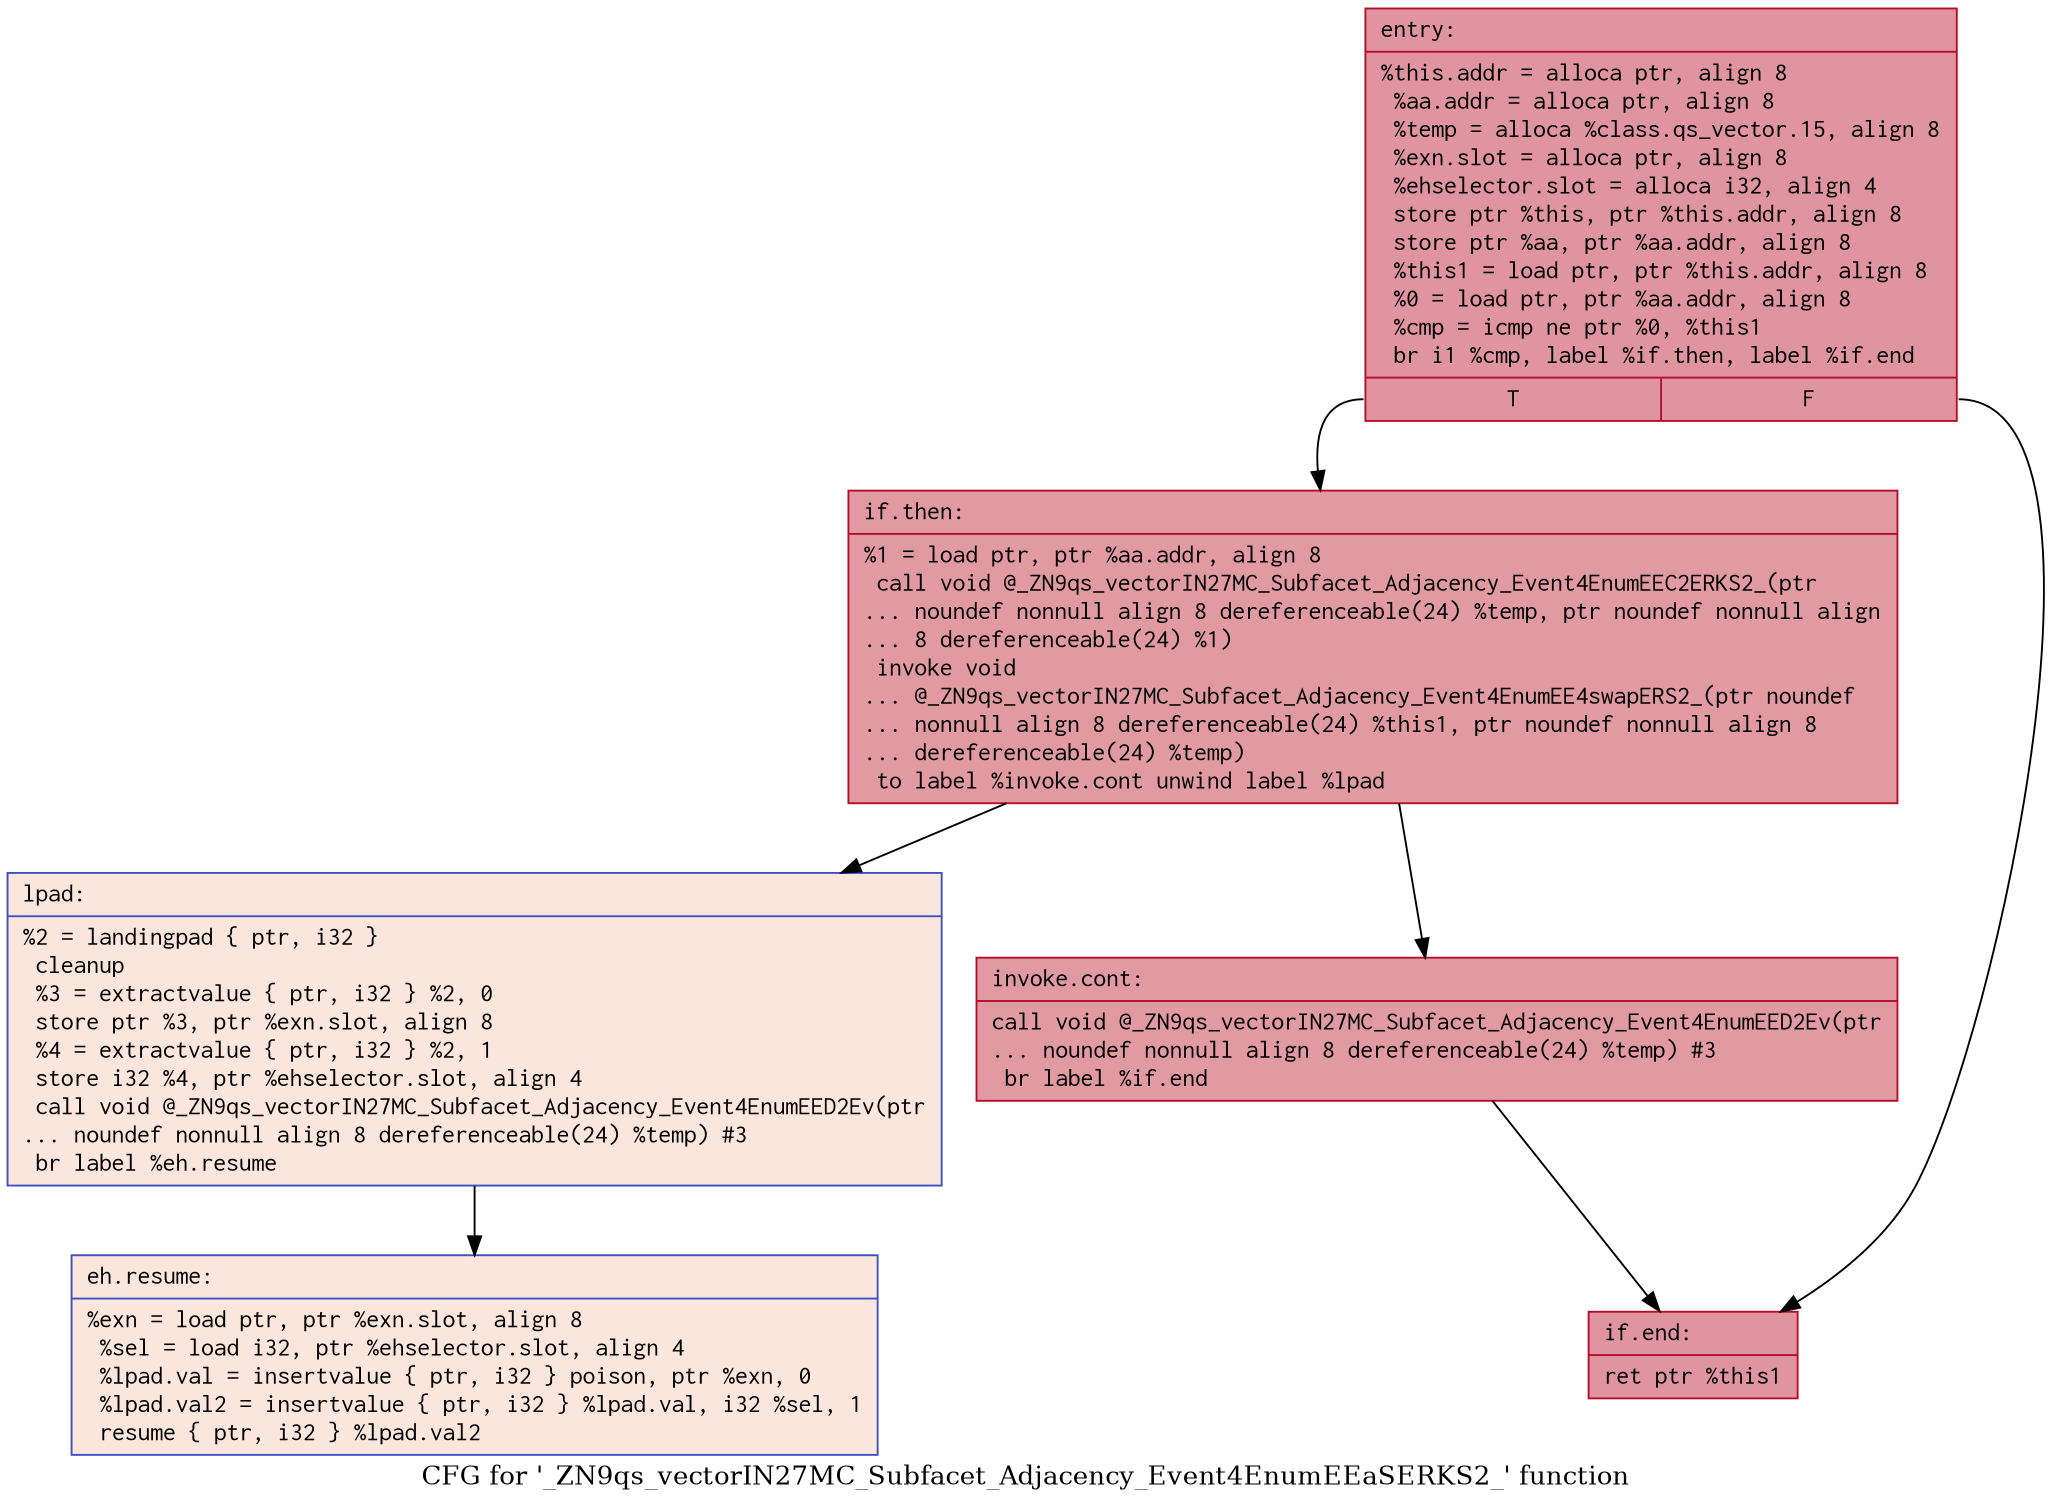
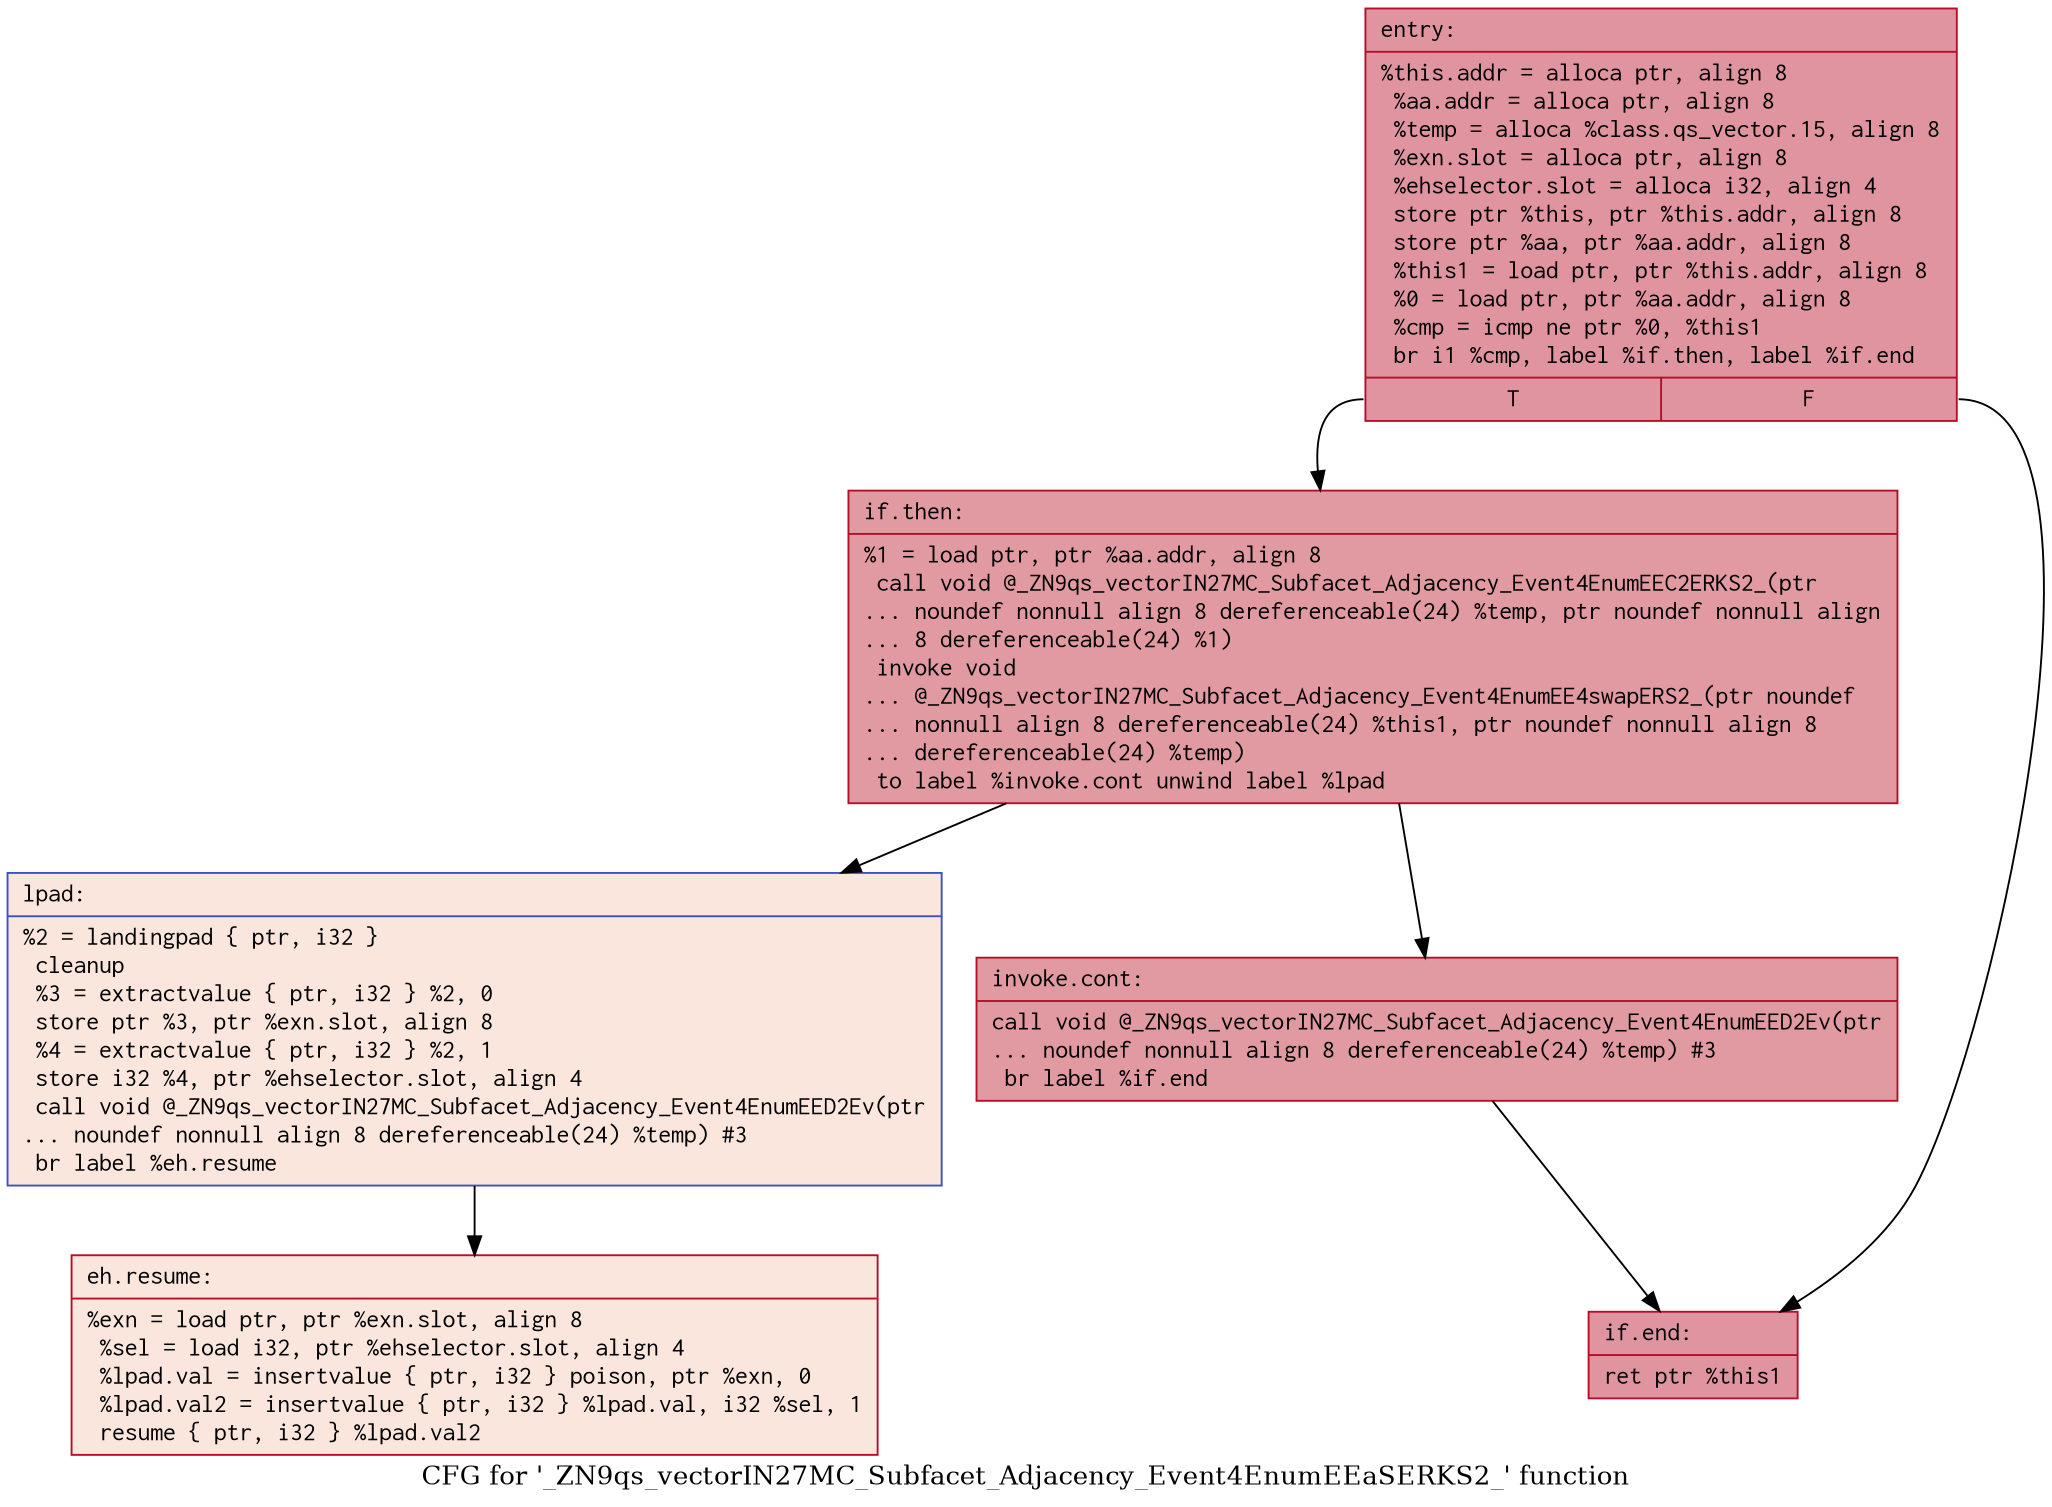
(475, 1355) -> (475, 1355)
